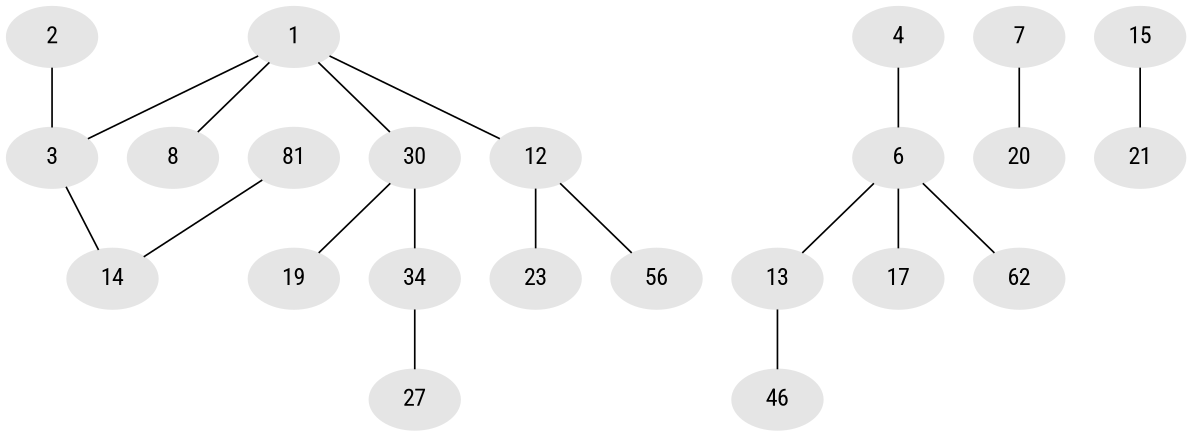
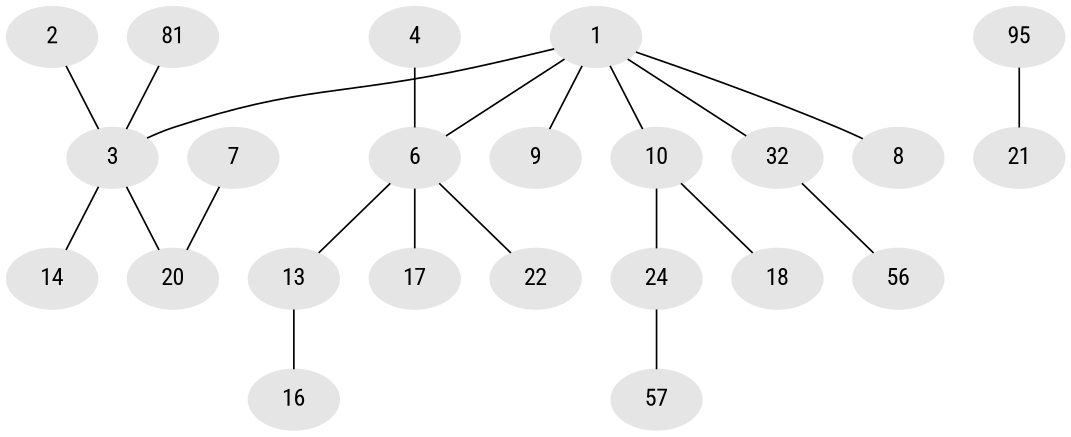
(1140, 37) -> (1019, 37)
none -> (505, 98)
(415, 158) -> (657, 158)
(536, 158) -> (777, 158)
none -> (536, 158)
none -> (143, 218)
(203, 218) -> (143, 97)
(294, 279) -> (777, 279)
(415, 279) -> (657, 279)
(536, 279) -> none
(1019, 279) -> (536, 279)
(415, 400) -> (657, 400)
(777, 400) -> (294, 400)
